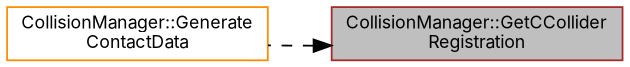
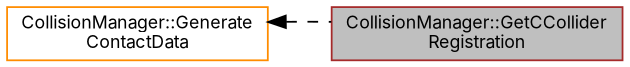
(291, 46) -> (309, 22)
